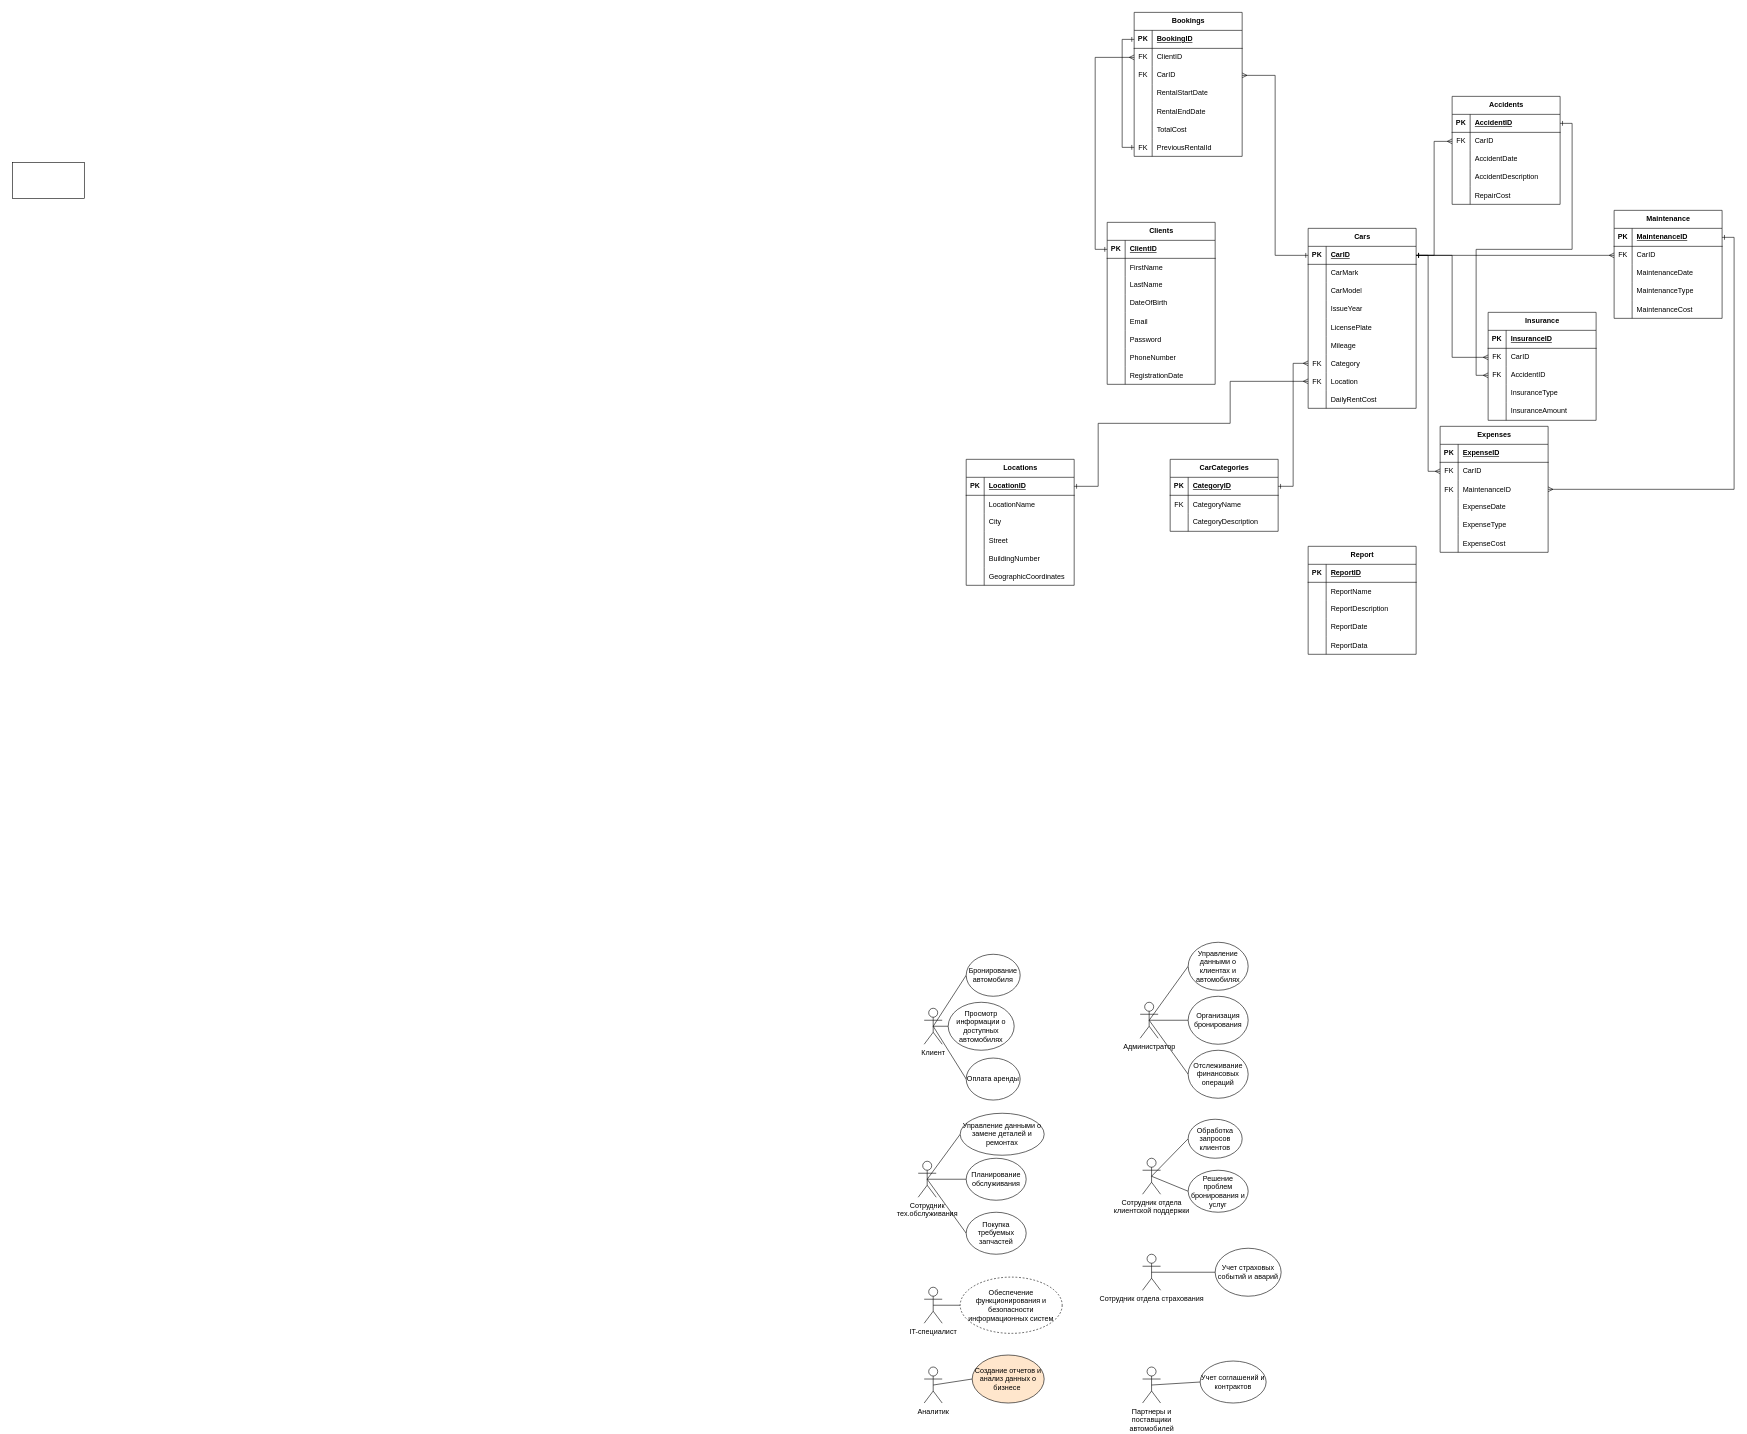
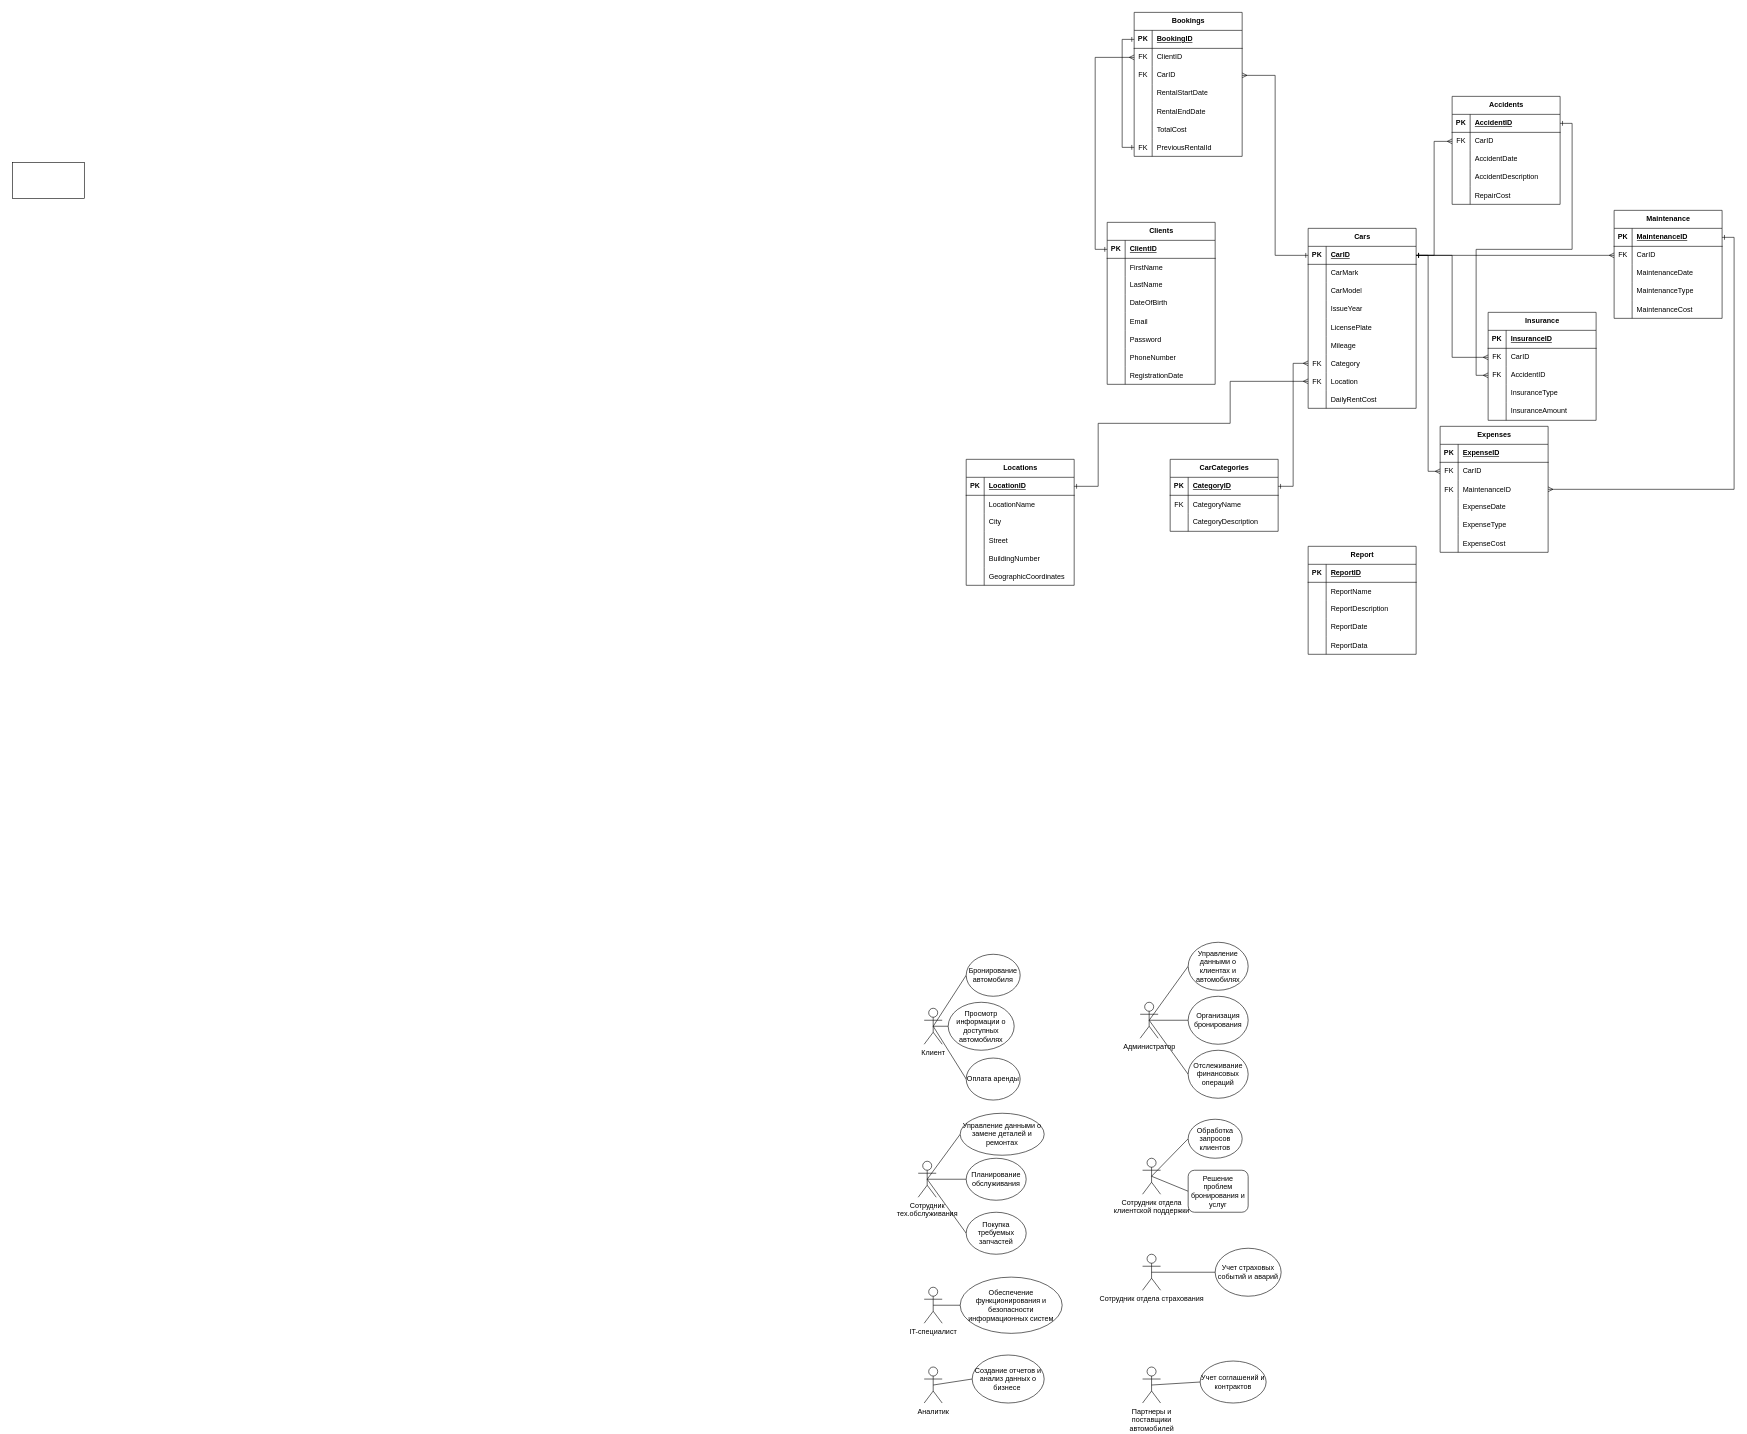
(1218, 1191) -> (1218, 1191)
(1011, 1305) -> (1011, 1305)
(1008, 1379) -> (1008, 1379)
